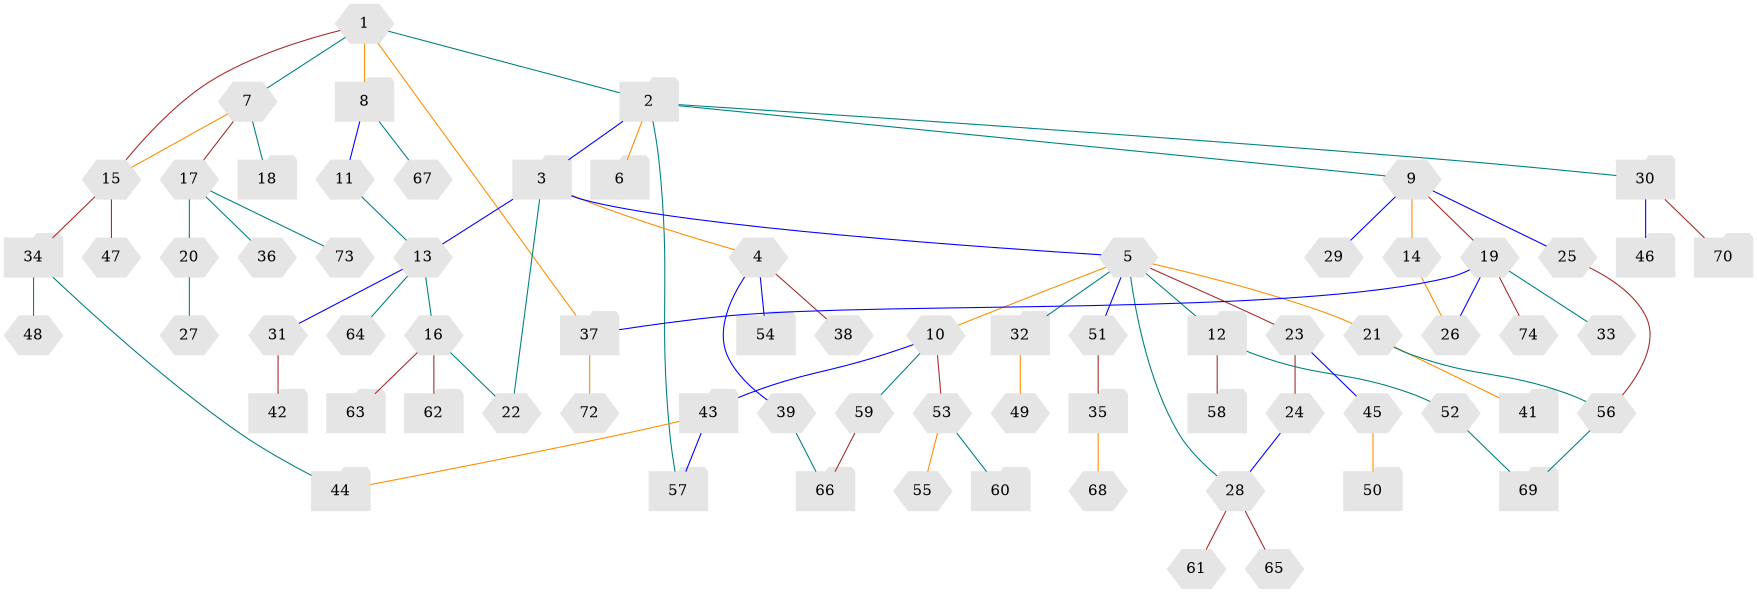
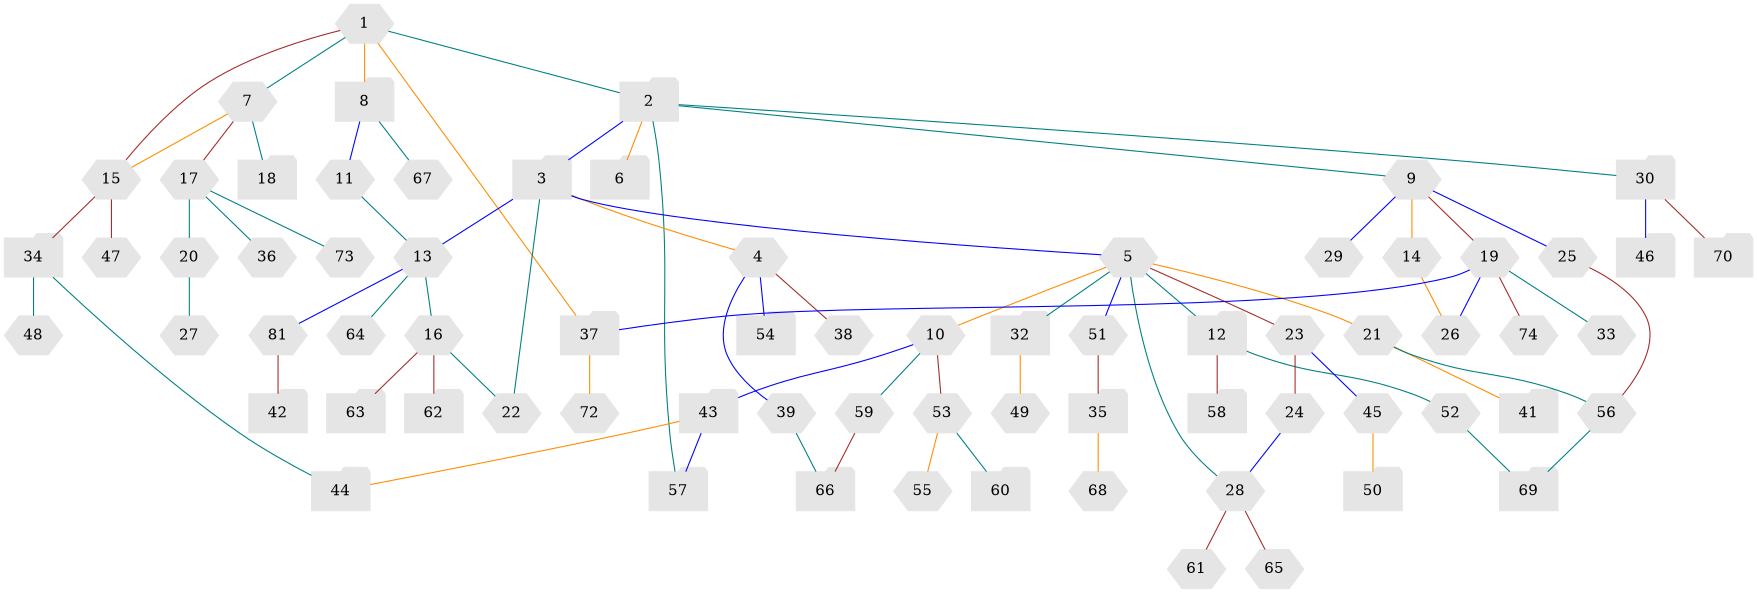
(278, 335) -> (278, 335)
